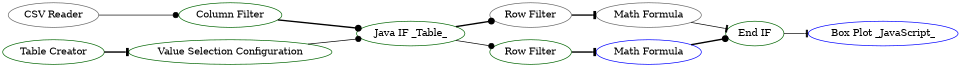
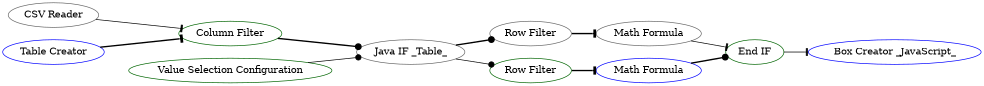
(136, 15) -> (138, 24)
(411, 34) -> (411, 52)
(883, 34) -> (895, 52)
(53, 52) -> (53, 52)
(115, 52) -> (140, 43)
